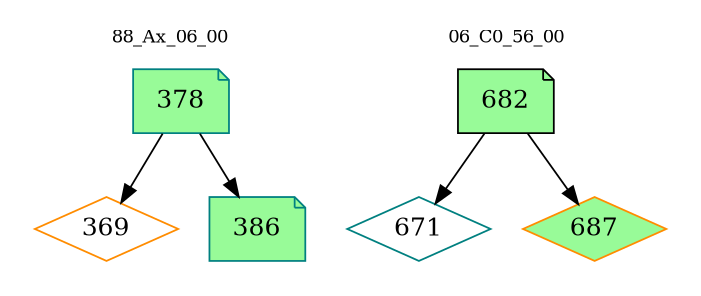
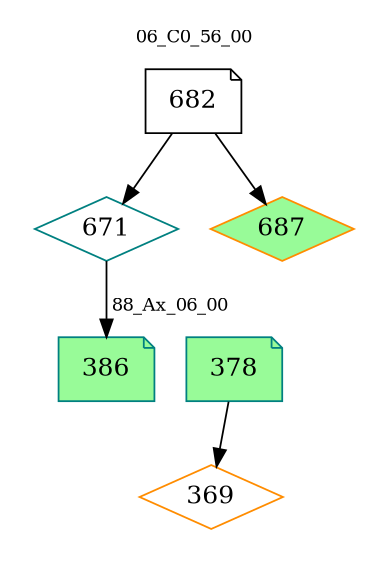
(506, 101) -> (193, 101)
(215, 158) -> (106, 300)
